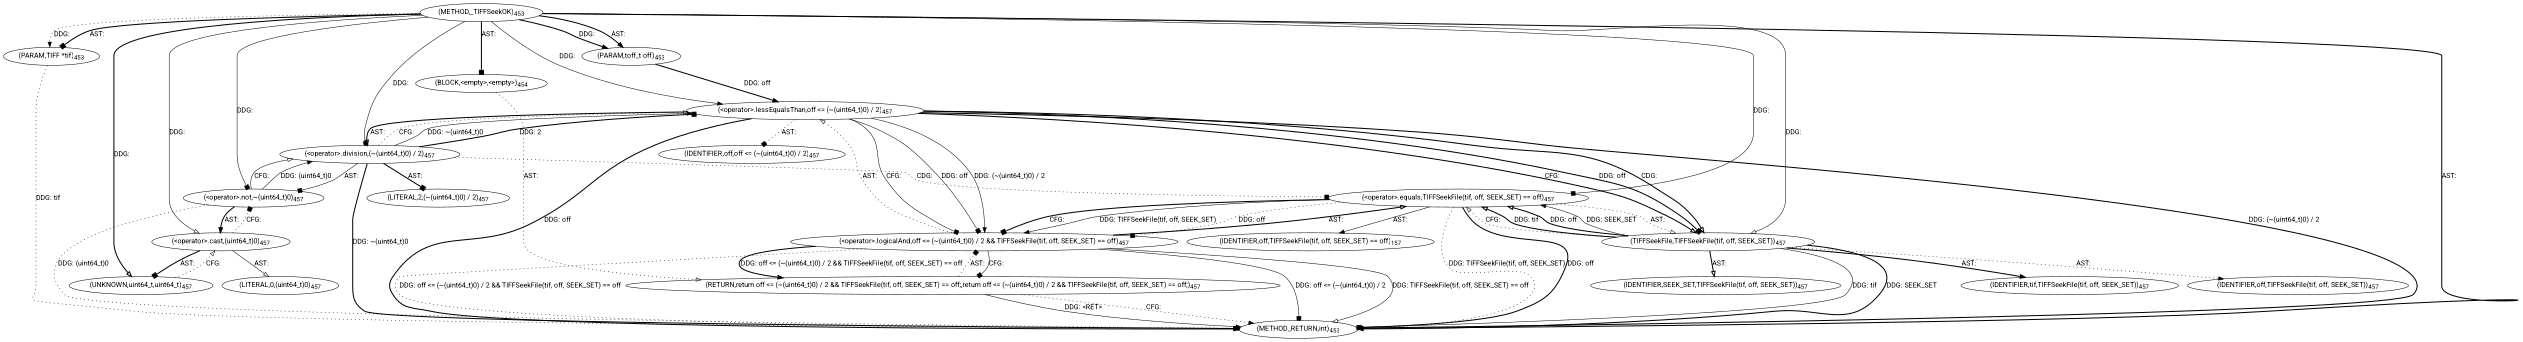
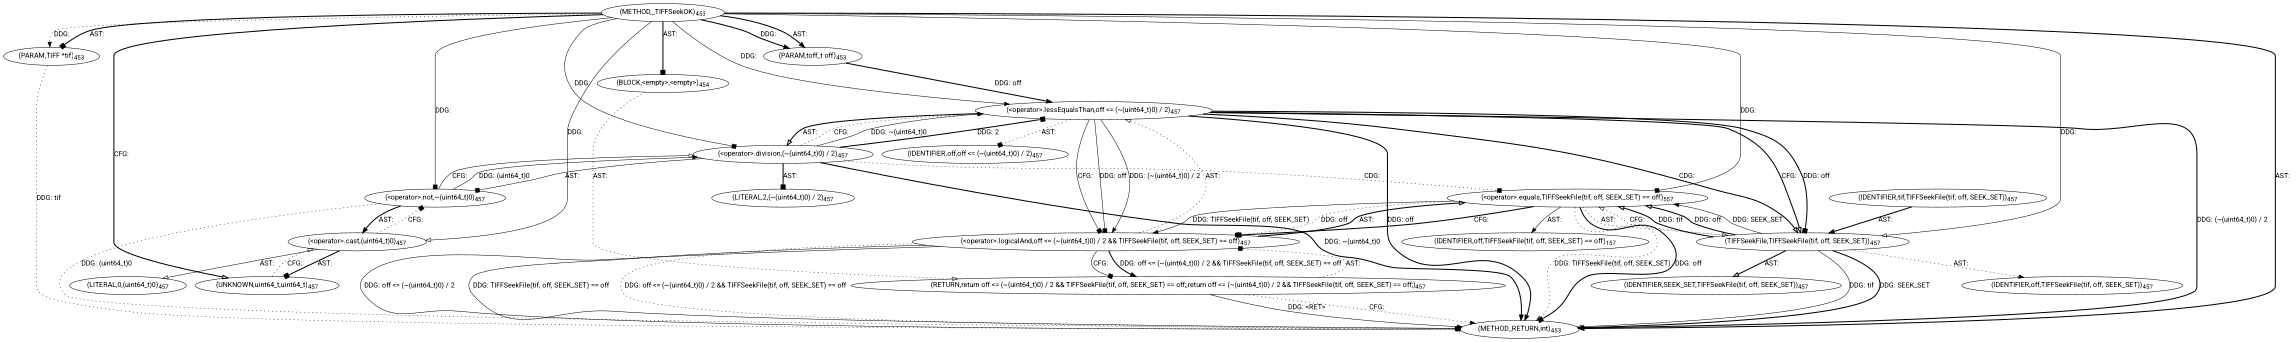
(123, 154) -> (122, 154)
(1549, 197) -> (1668, 197)
(1904, 259) -> (1873, 219)
